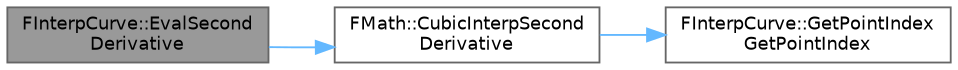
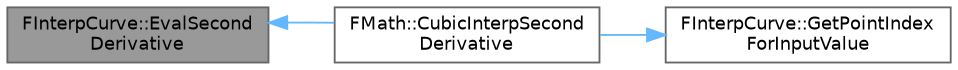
(808, 35) -> (808, 35)
(292, 47) -> (311, 23)
